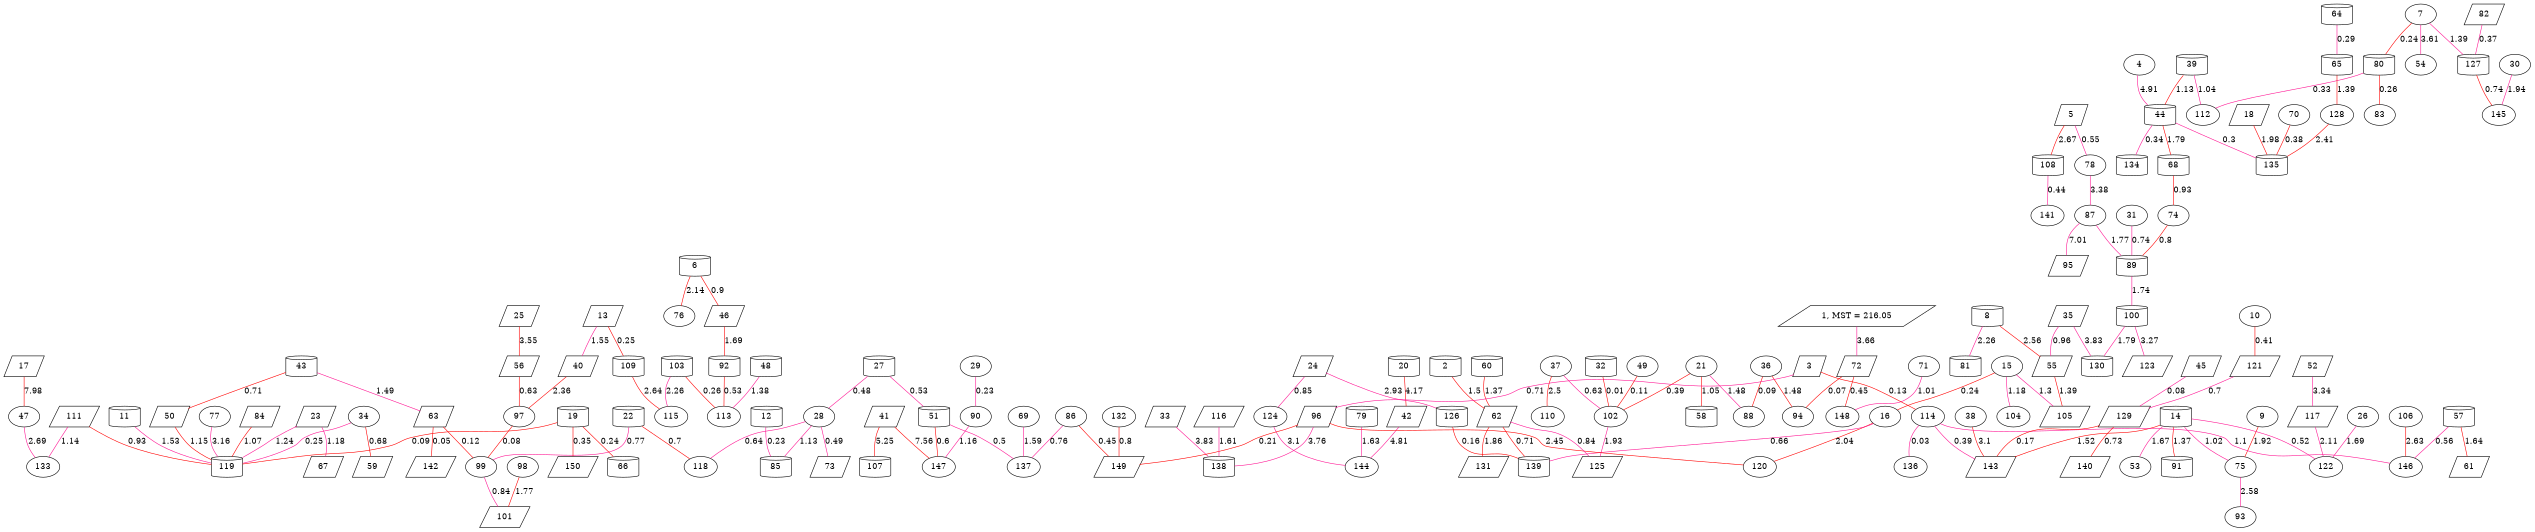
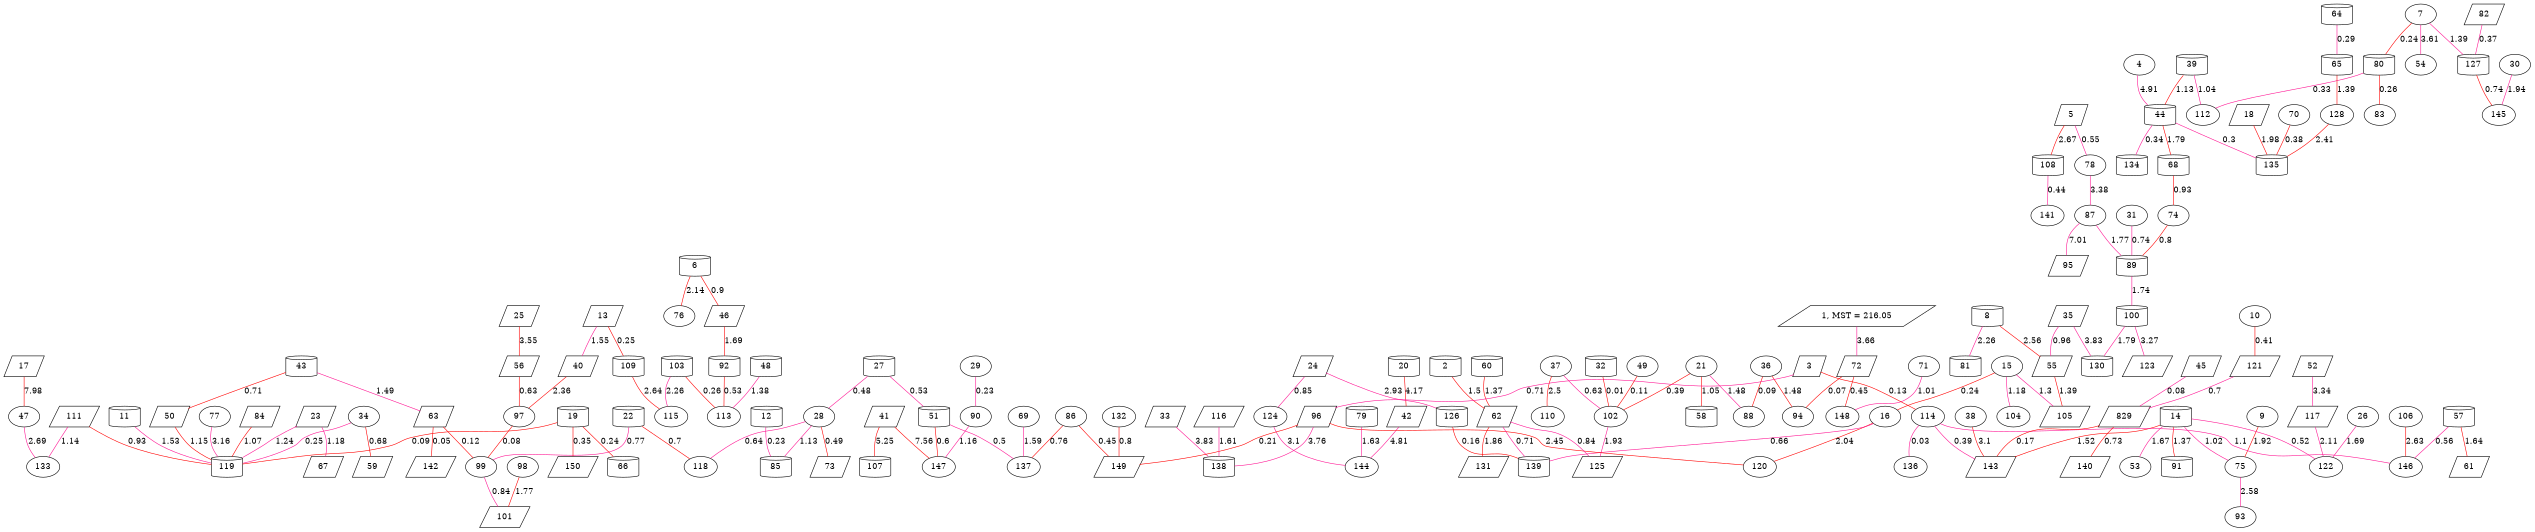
(2124, 417) -> (2124, 417)
(825, 442) -> (825, 442)
(1047, 442) -> (1047, 442)
(1513, 442) -> (1513, 442)
